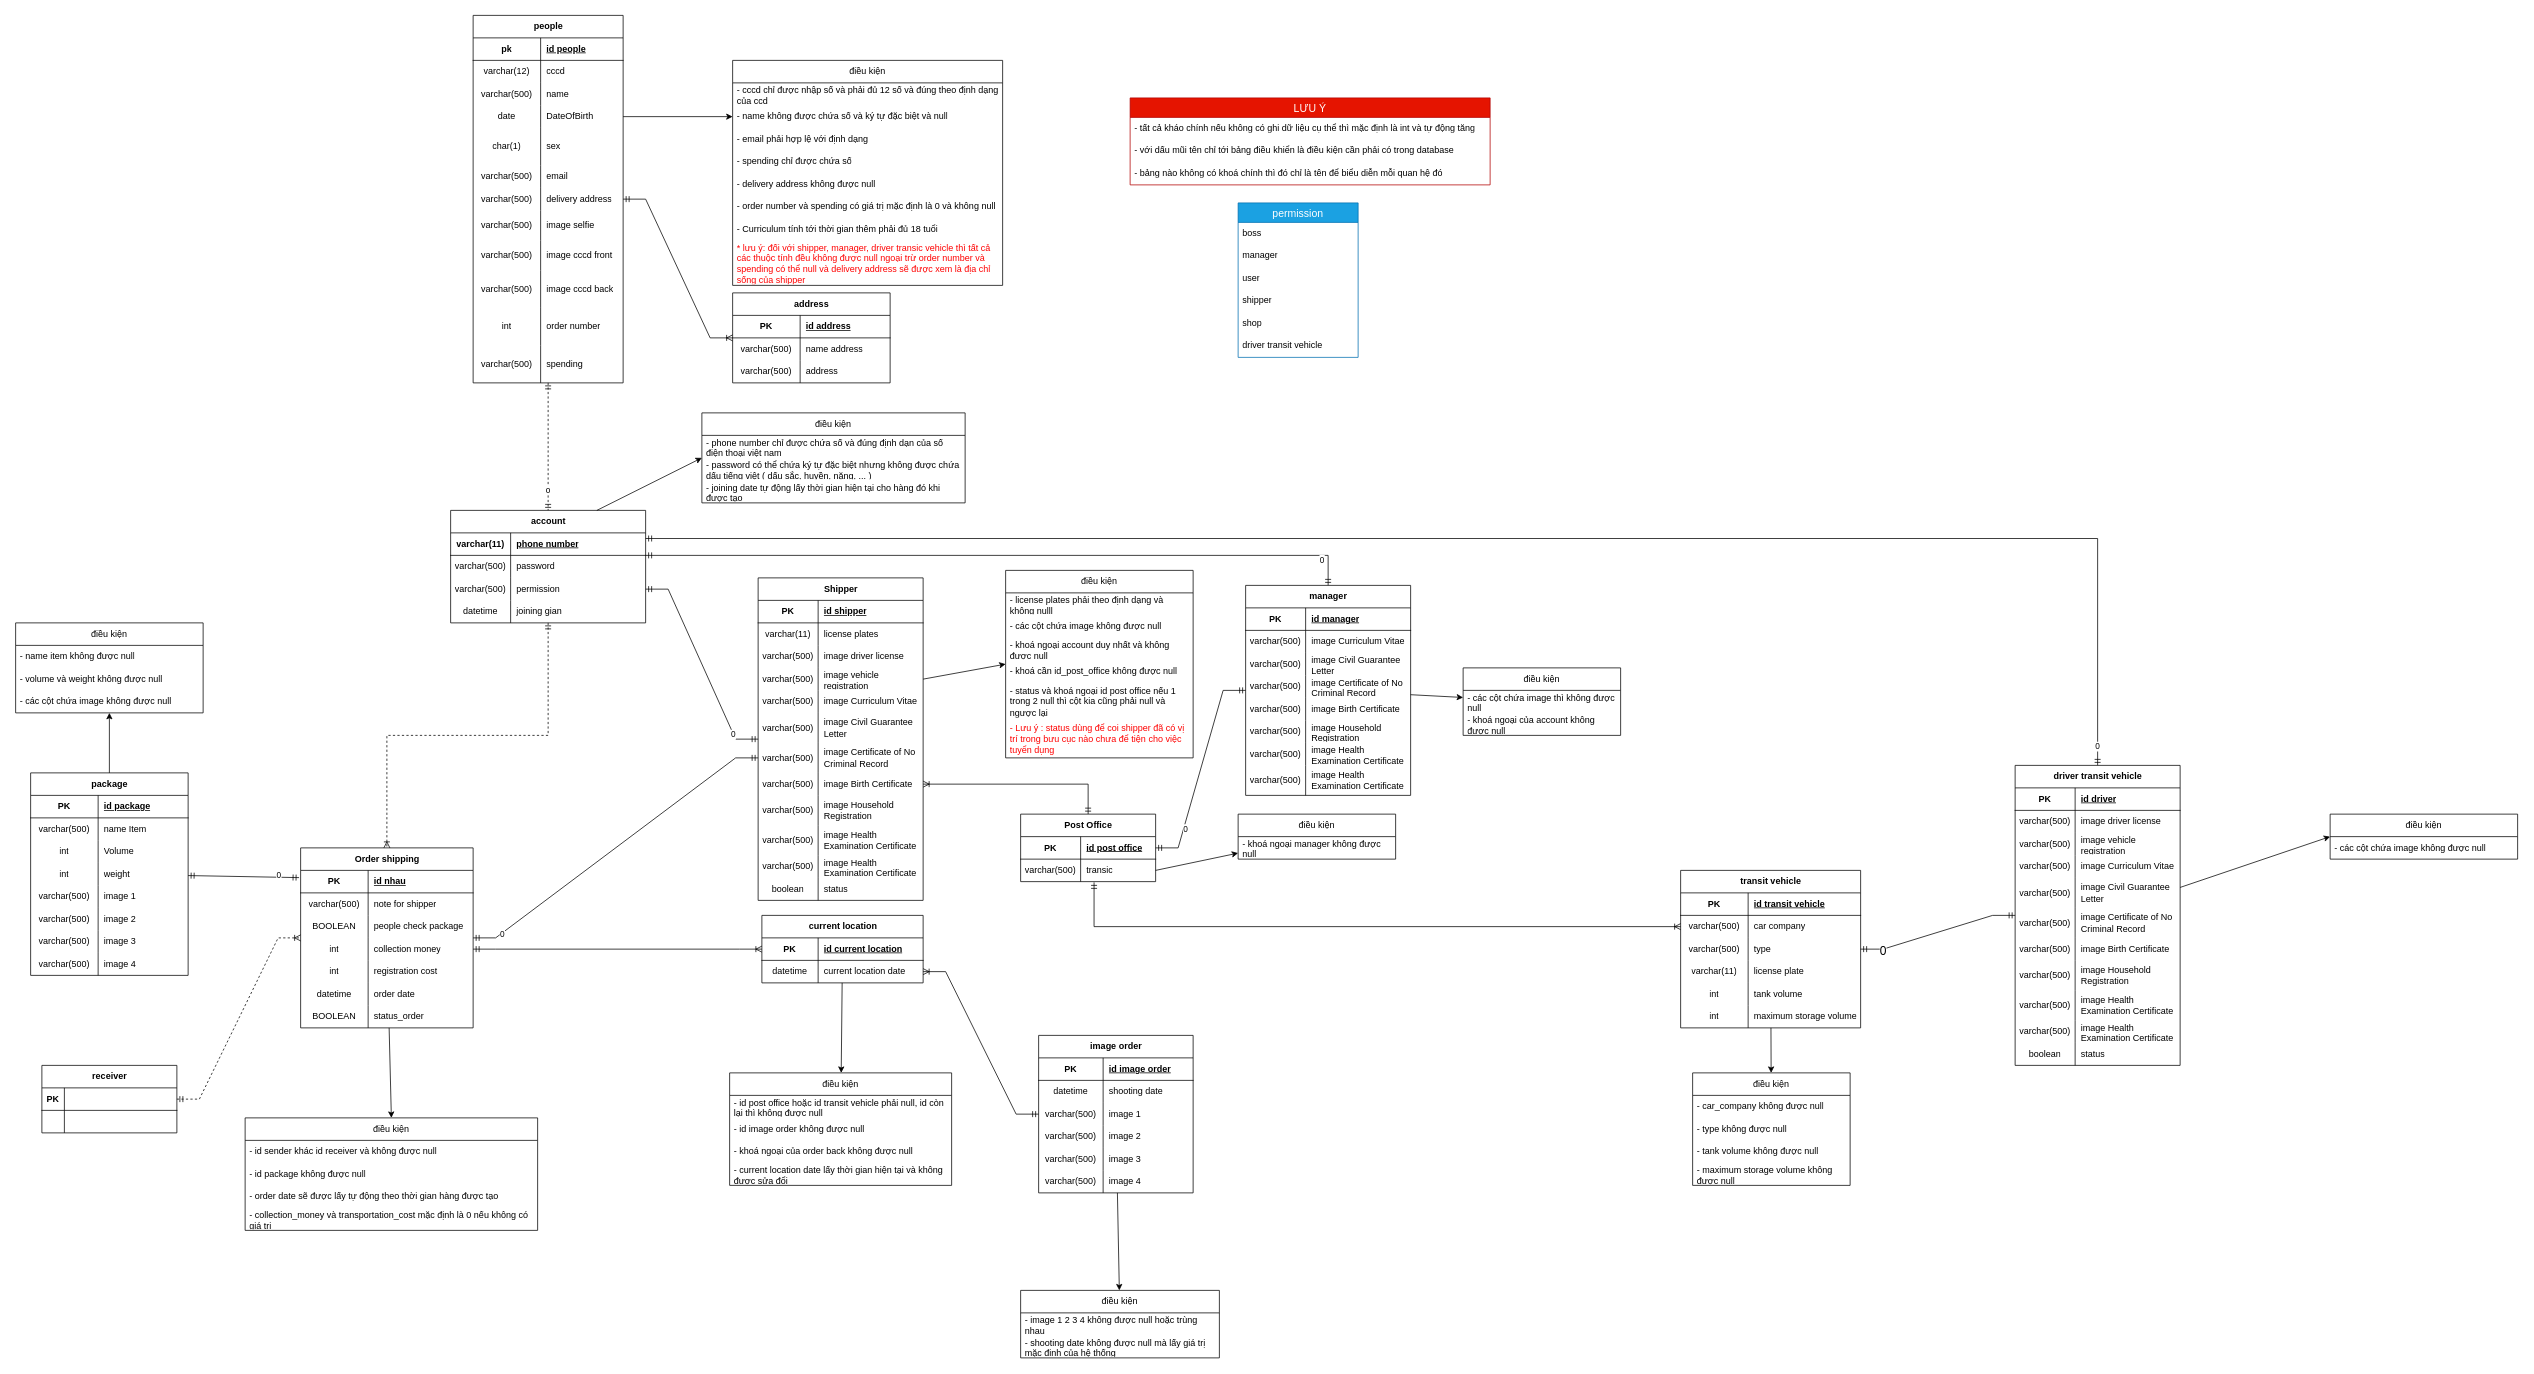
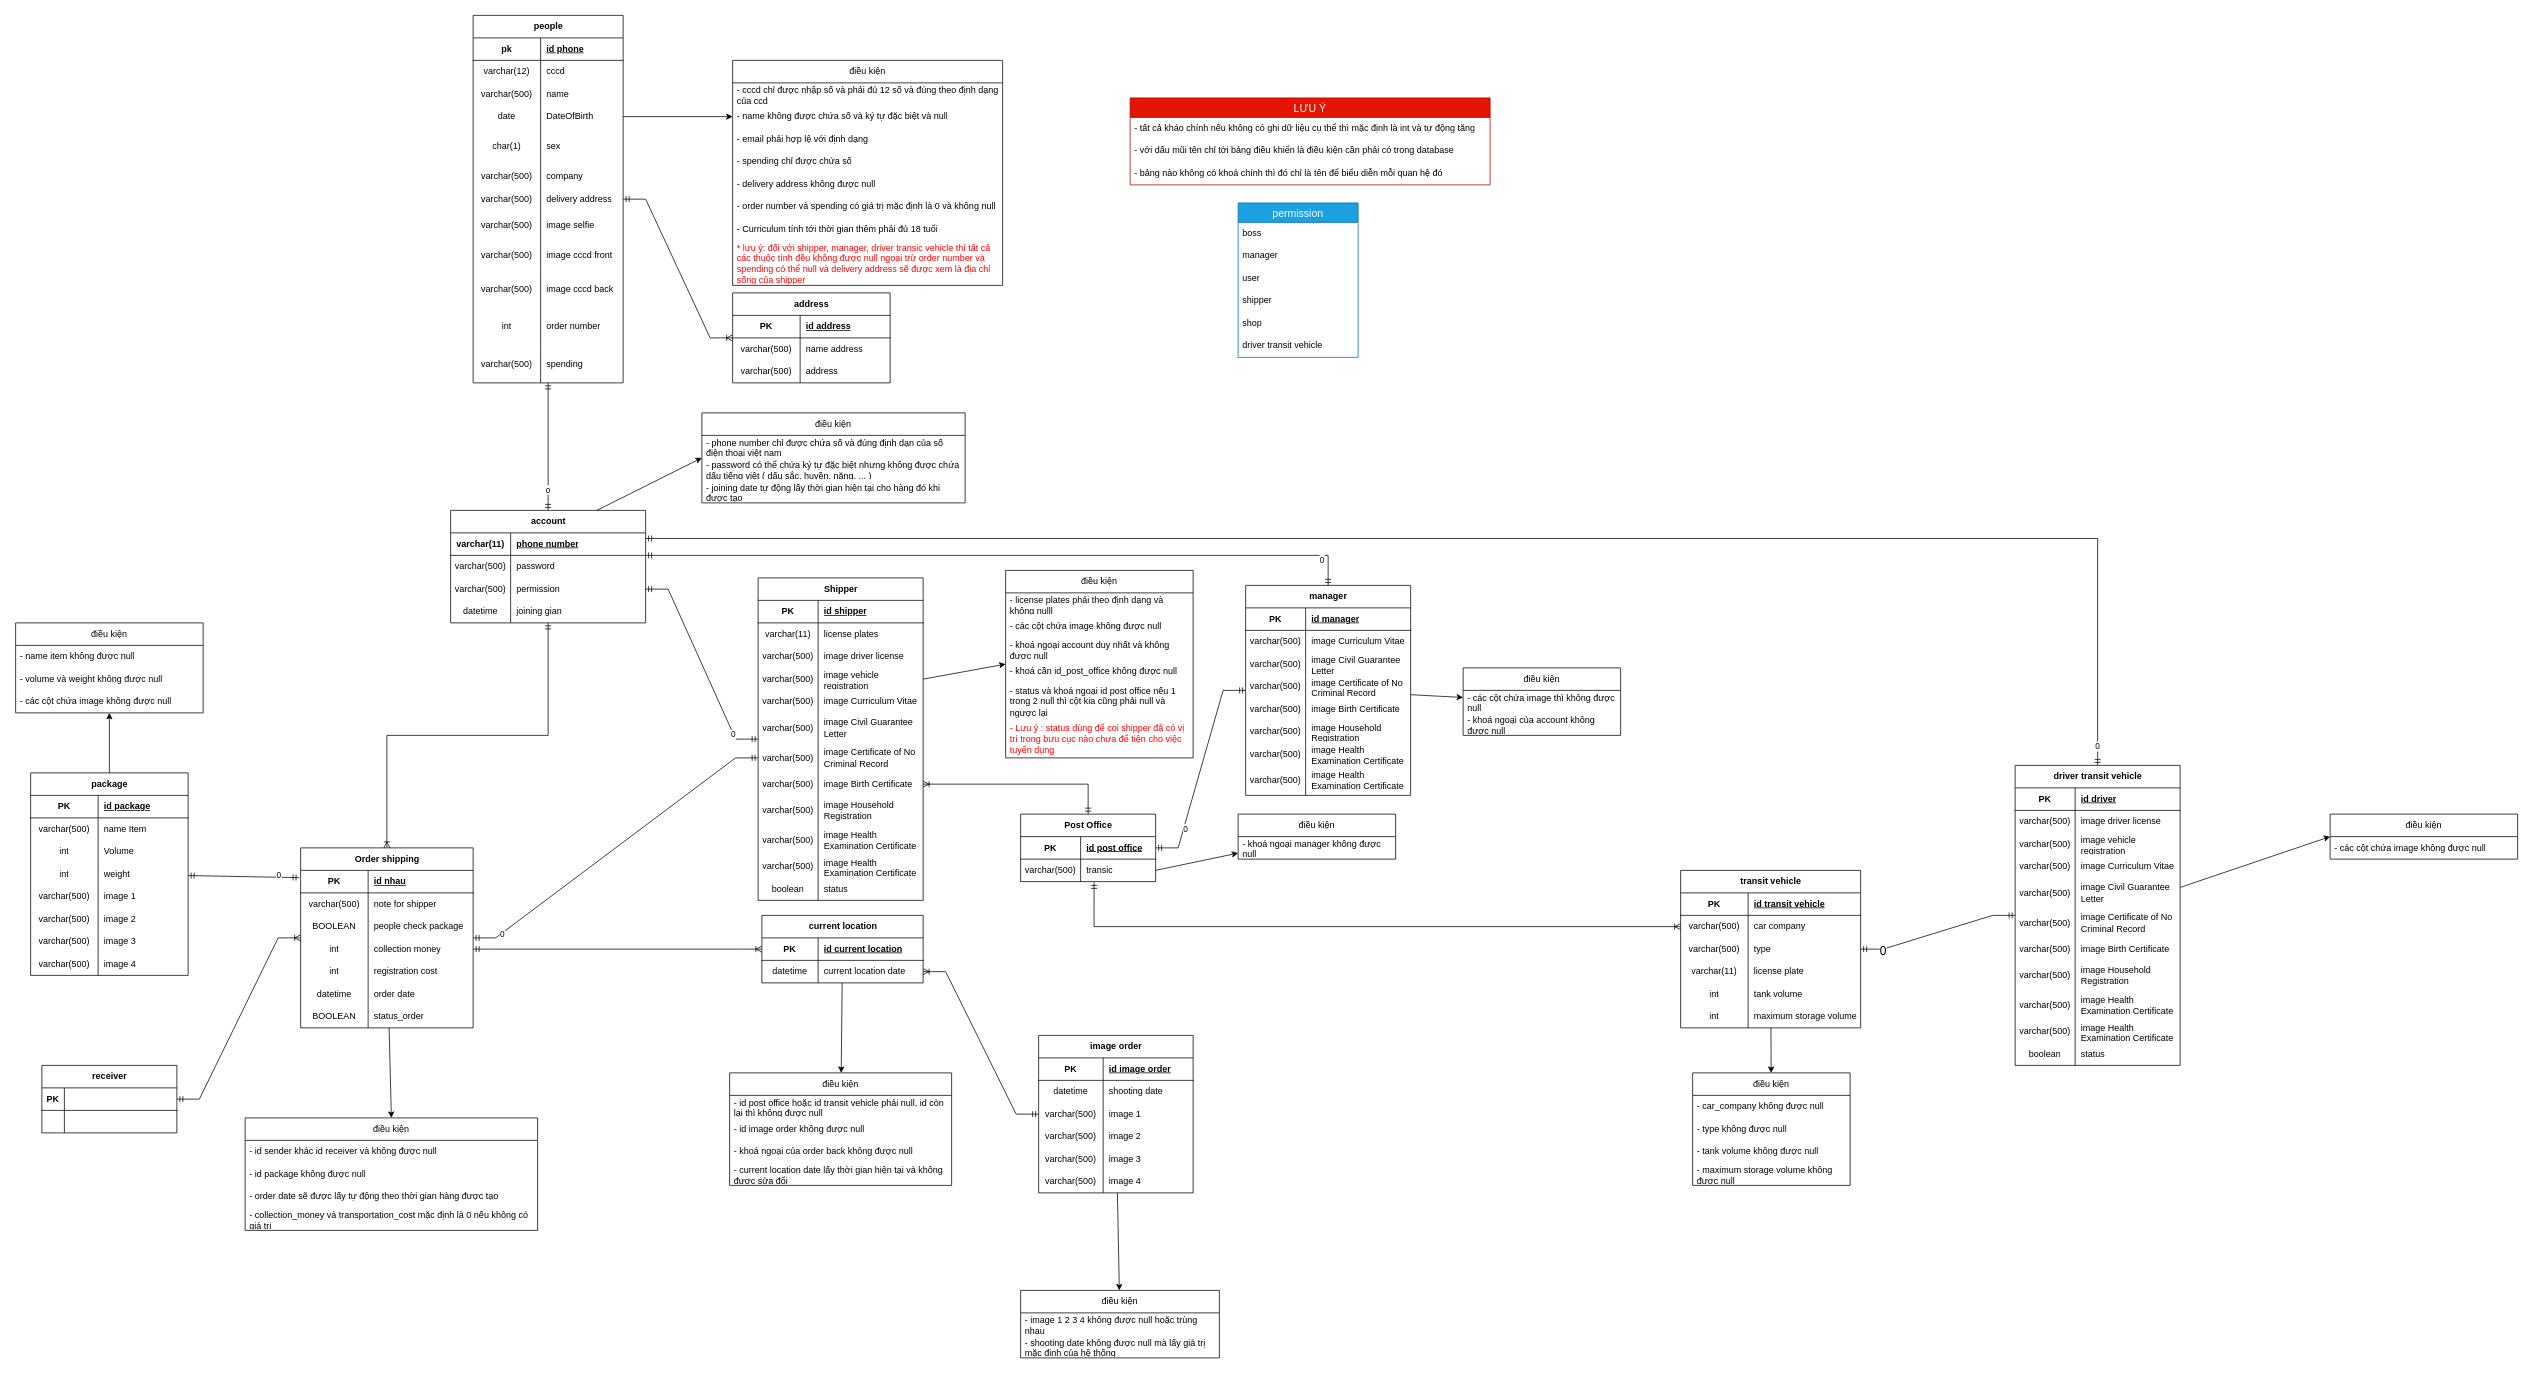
(566, 49) -> (564, 49)
(557, 177) -> (564, 177)
(548, 435) -> (548, 435)
(469, 735) -> (469, 735)
(239, 1017) -> (239, 1017)
